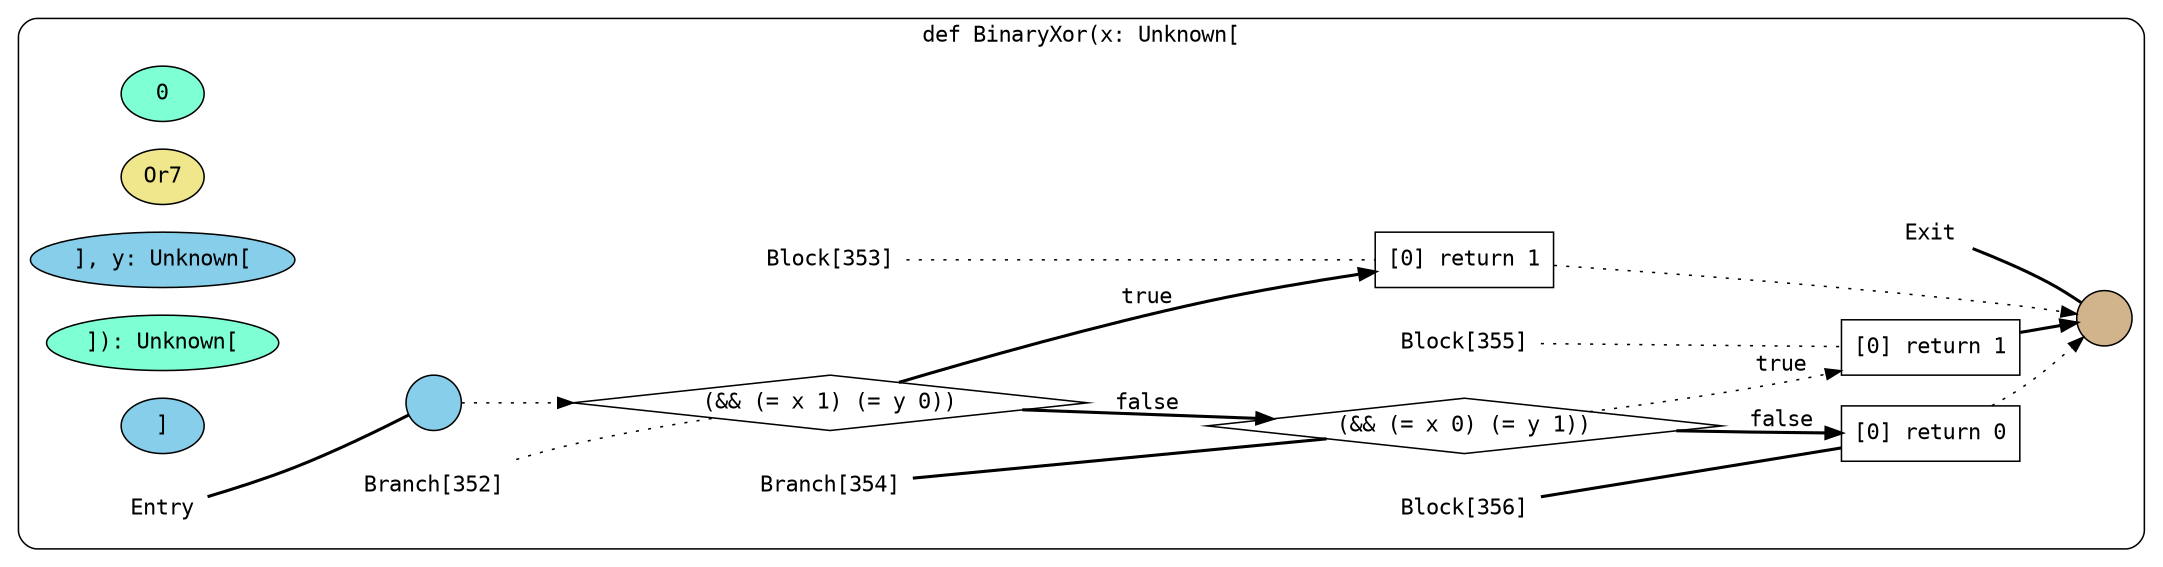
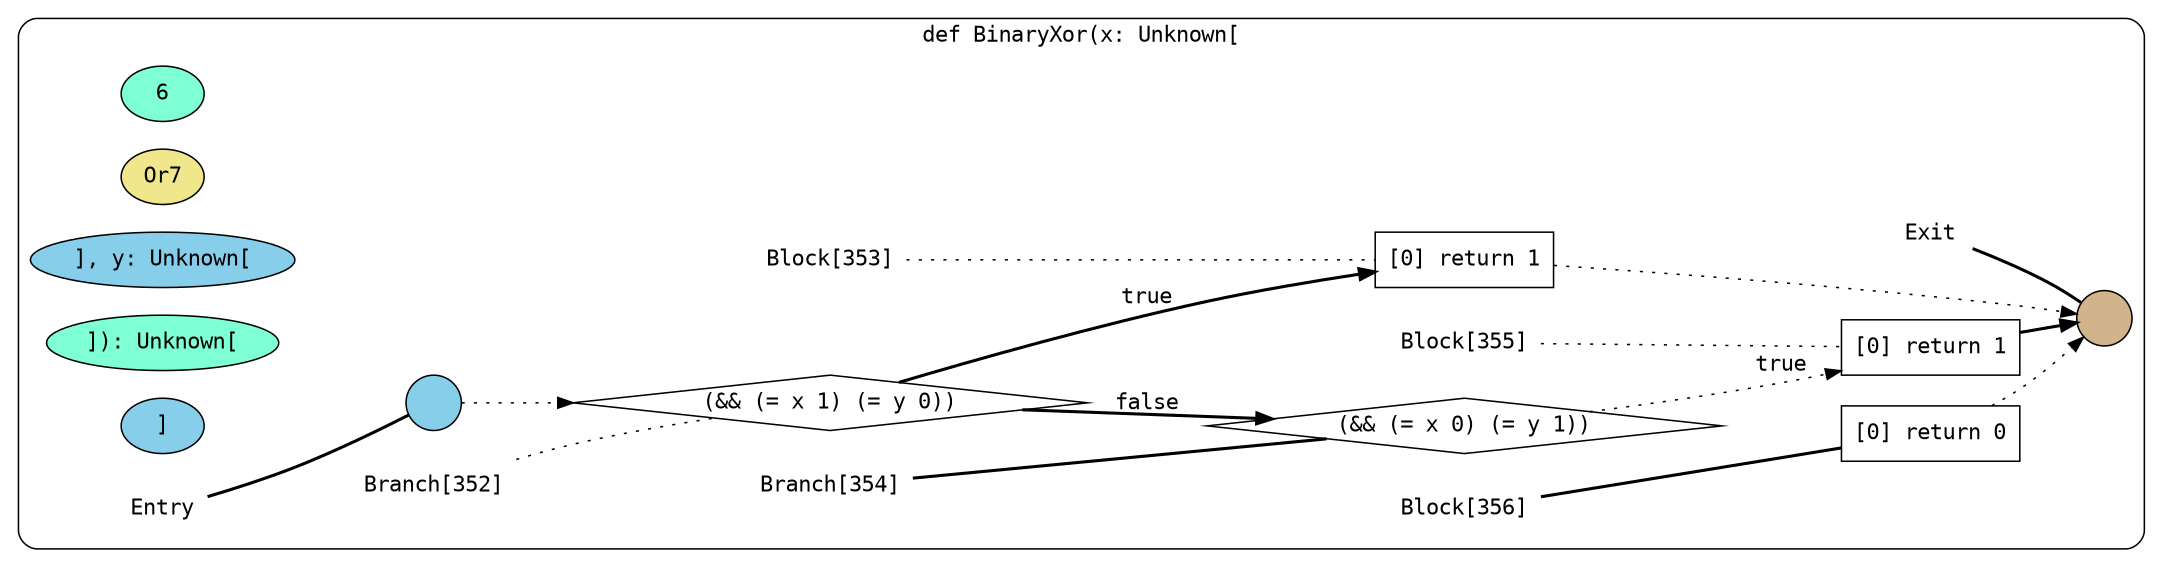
(163, 94) -> (163, 94)
(1751, 432) -> none
